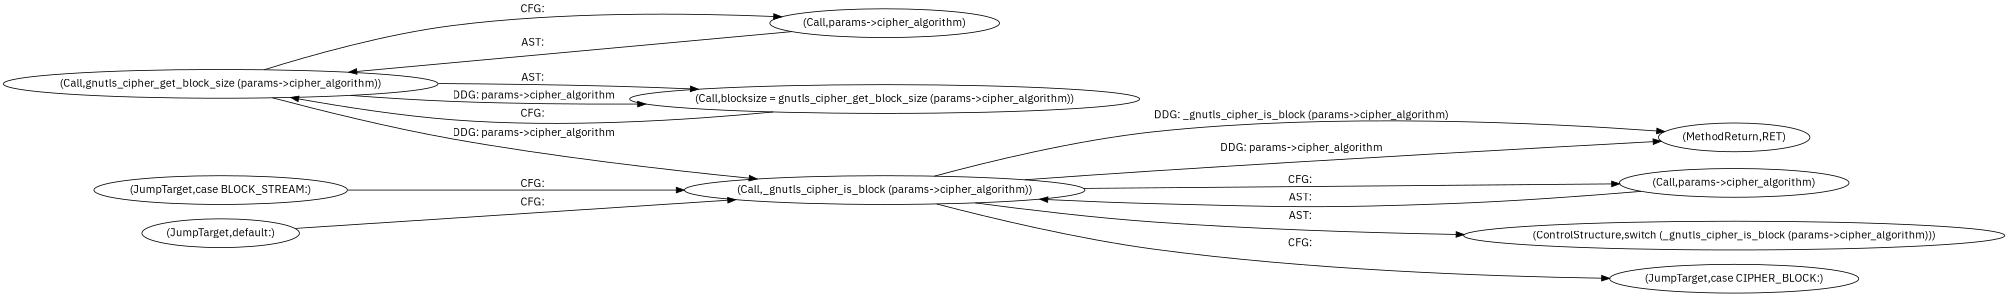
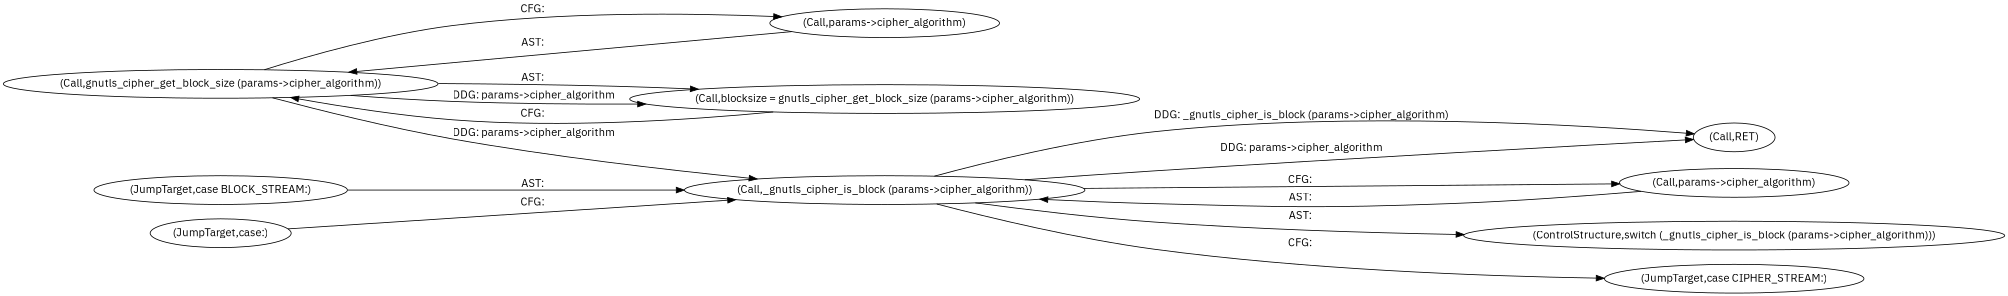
(1734, 137) -> (1734, 137)
(534, 184) -> (534, 184)
(221, 233) -> (221, 233)
(1734, 279) -> (1734, 279)
